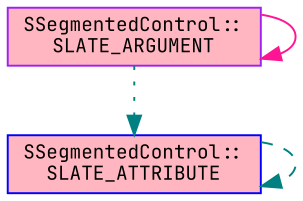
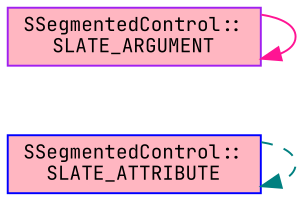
(134, 91) -> none
